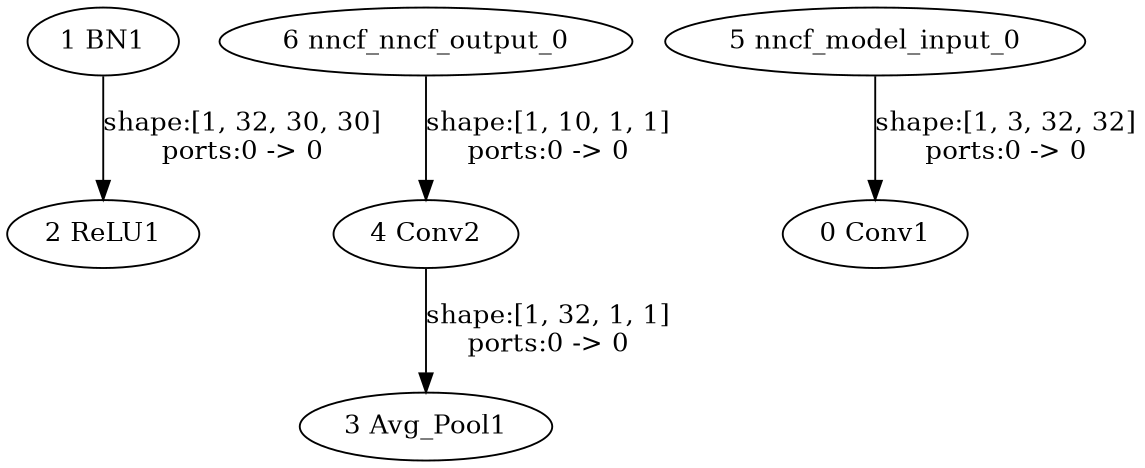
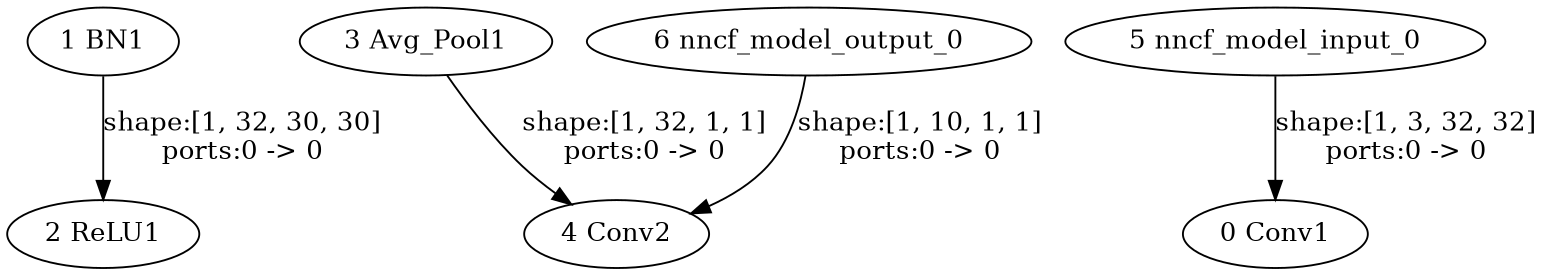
(426, 42) -> (809, 42)
(426, 321) -> (496, 139)
